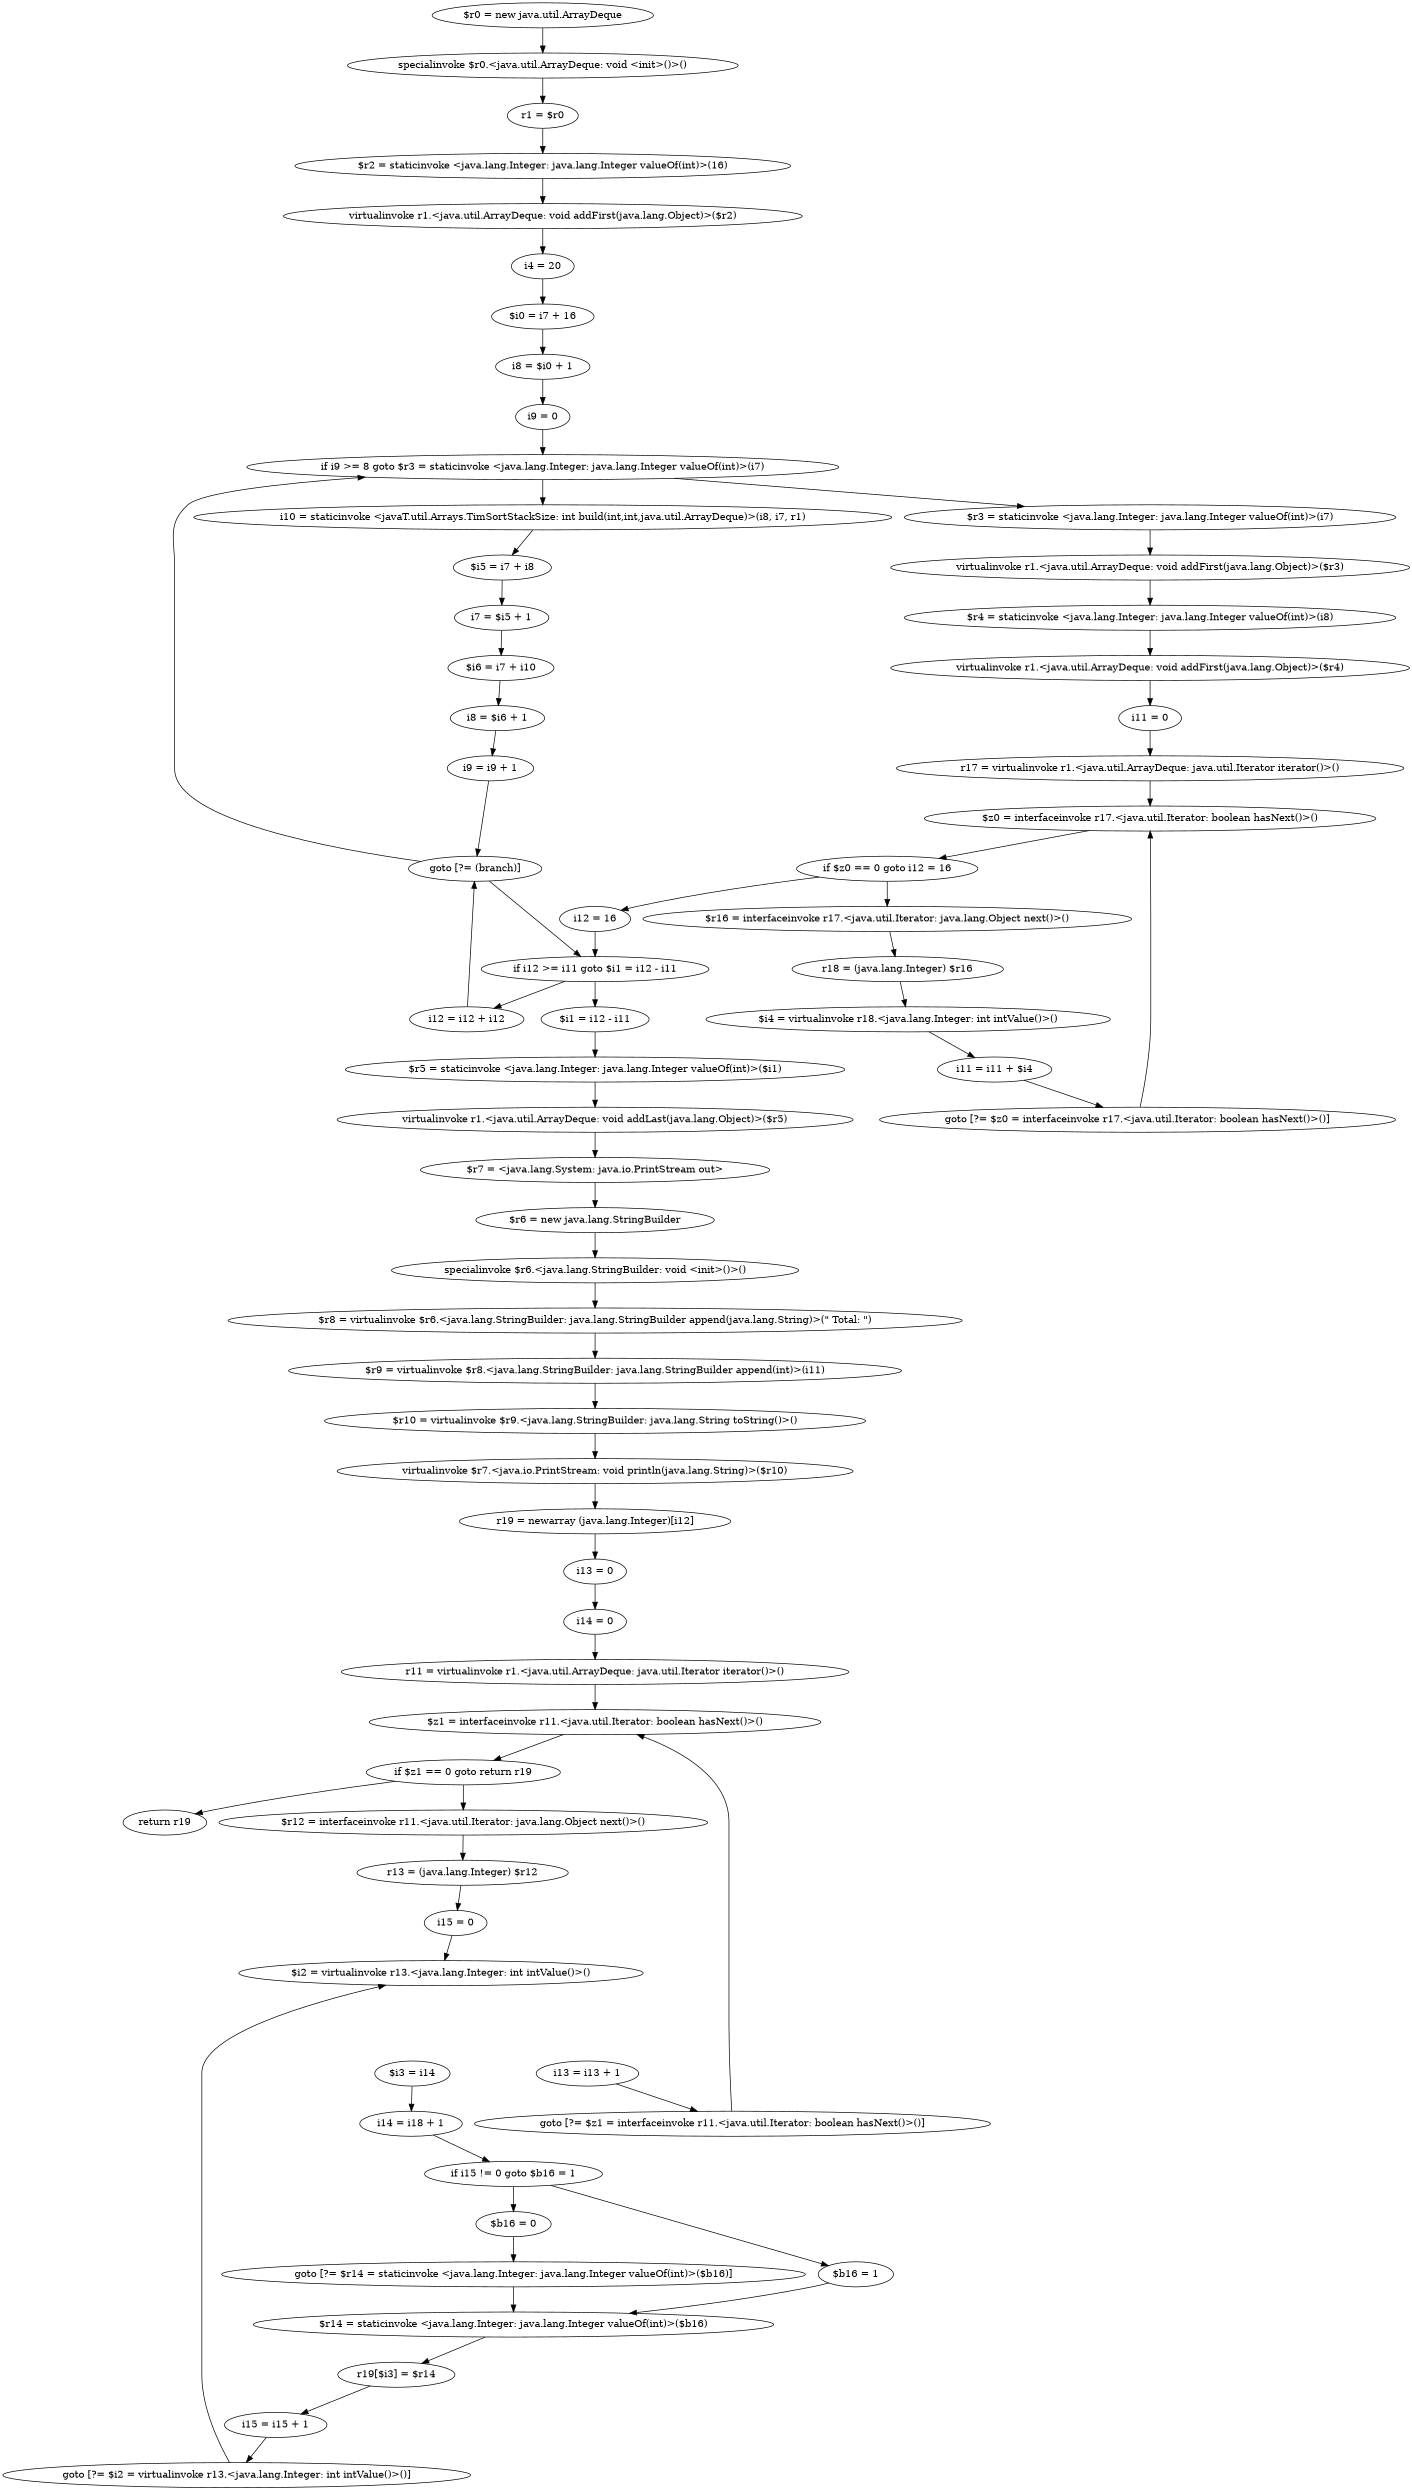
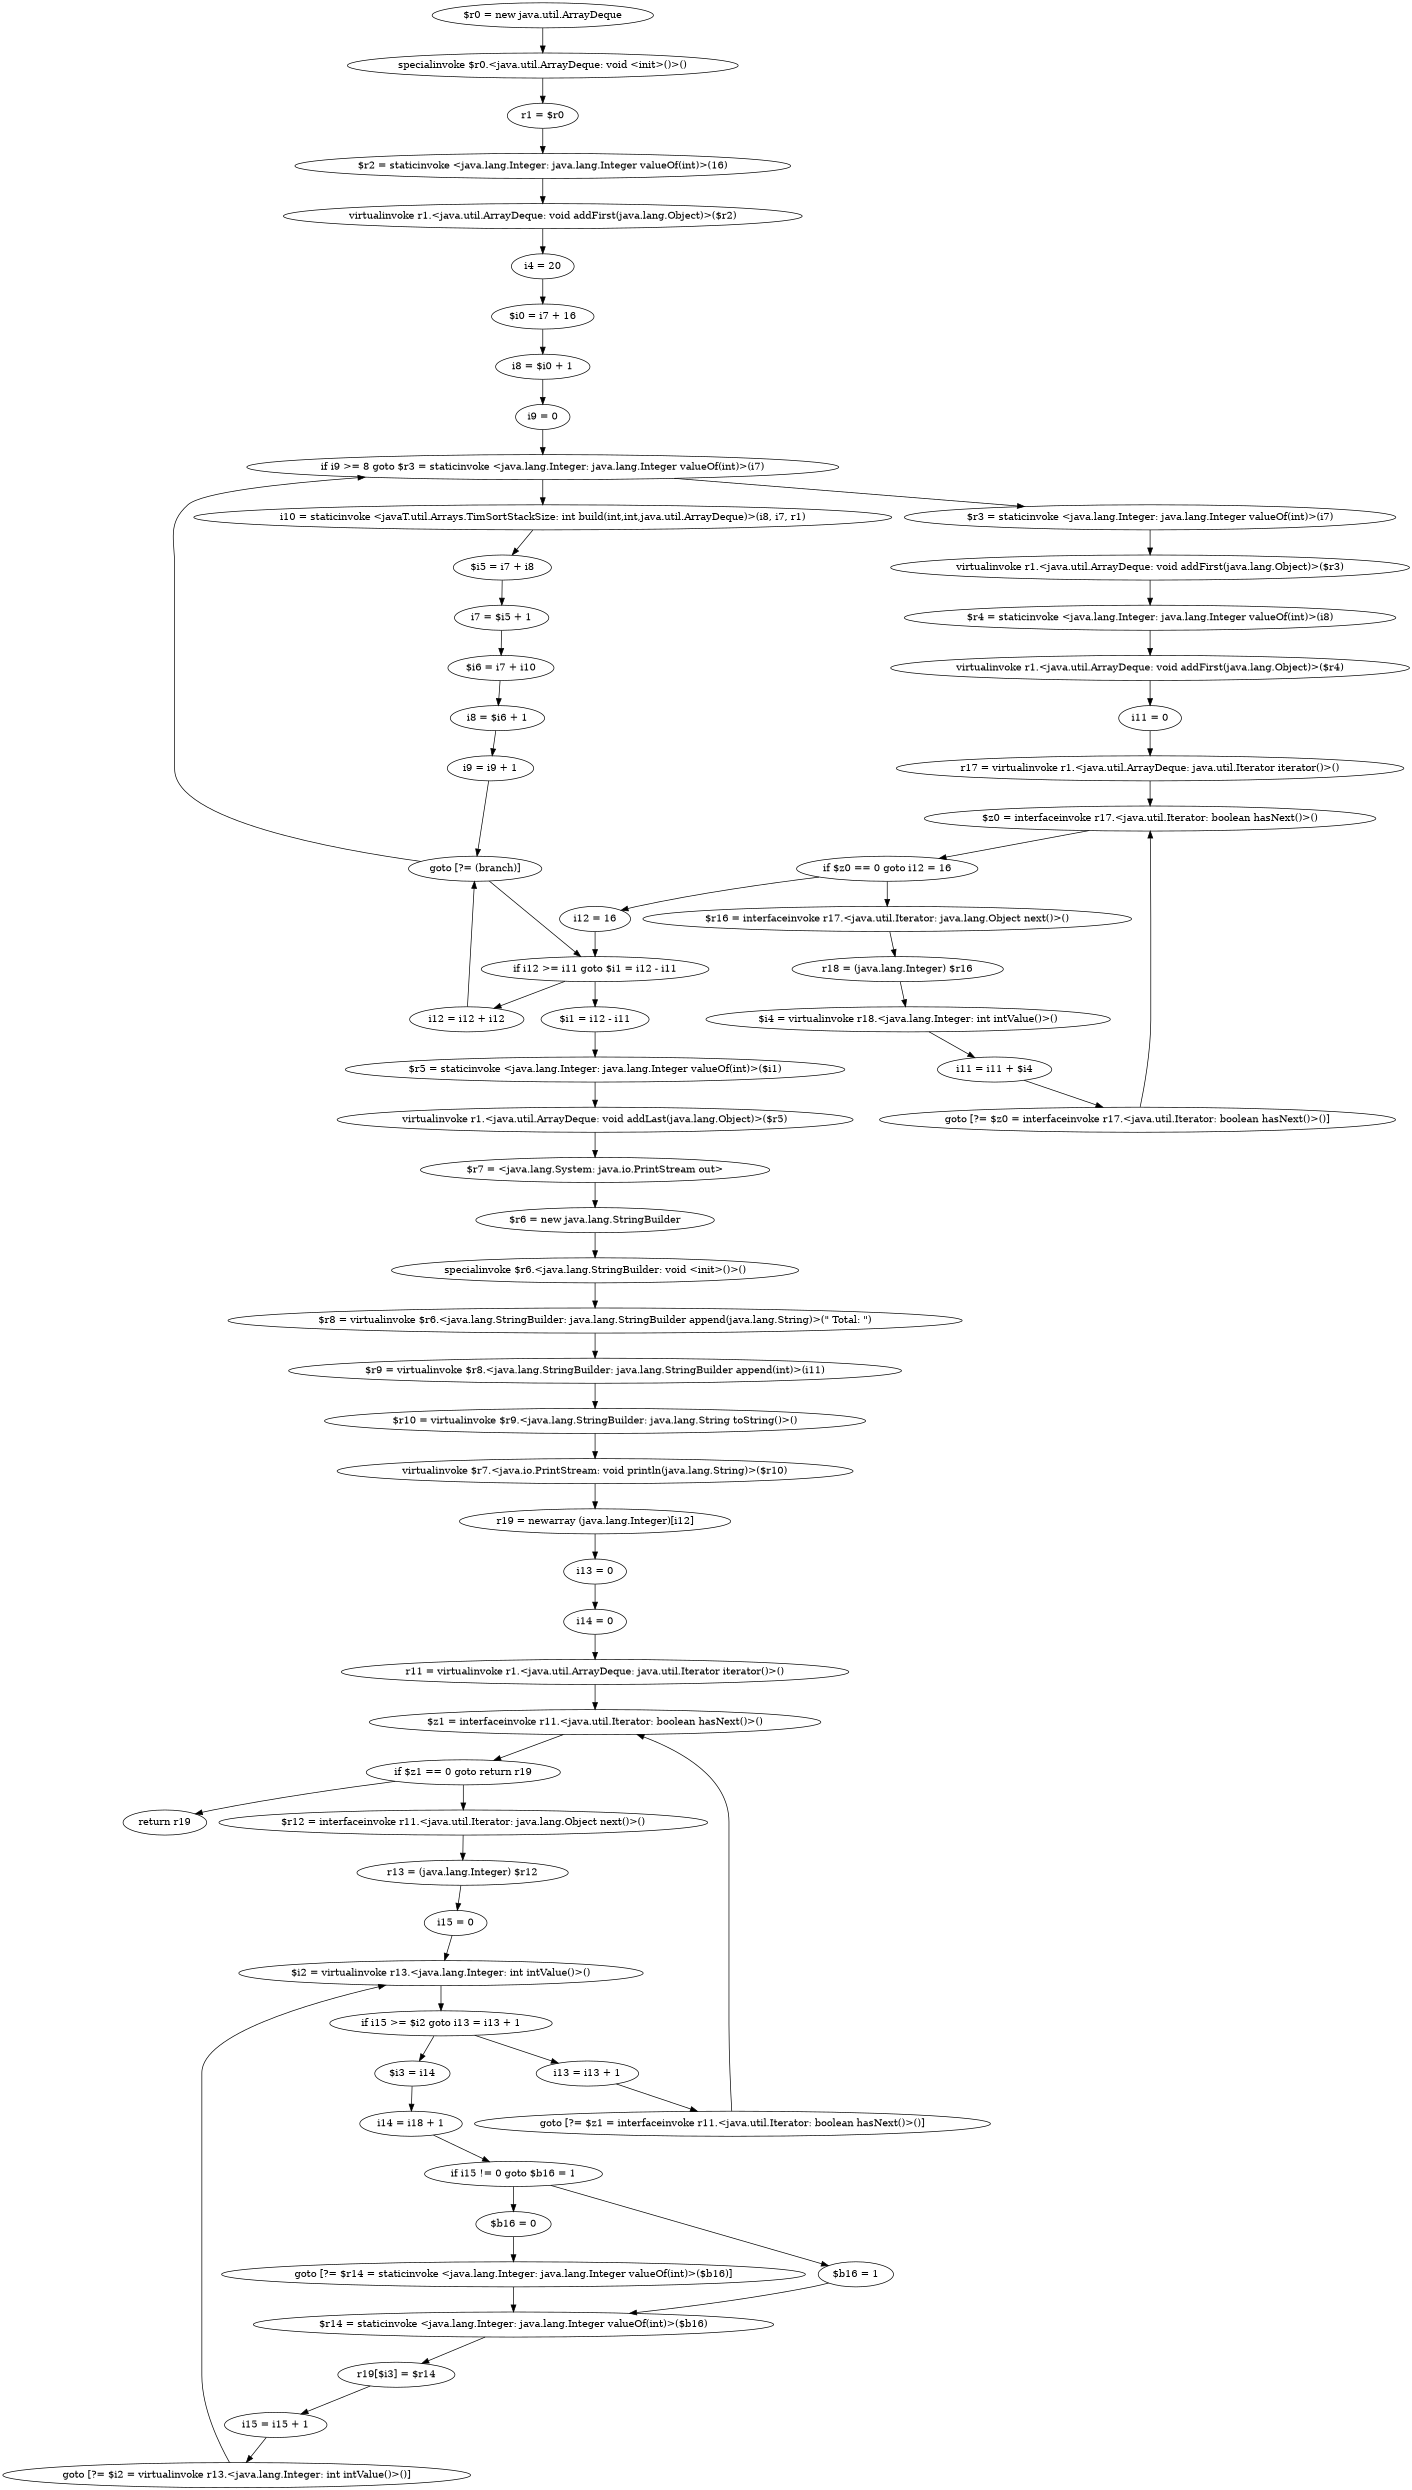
none -> (441, 2023)
